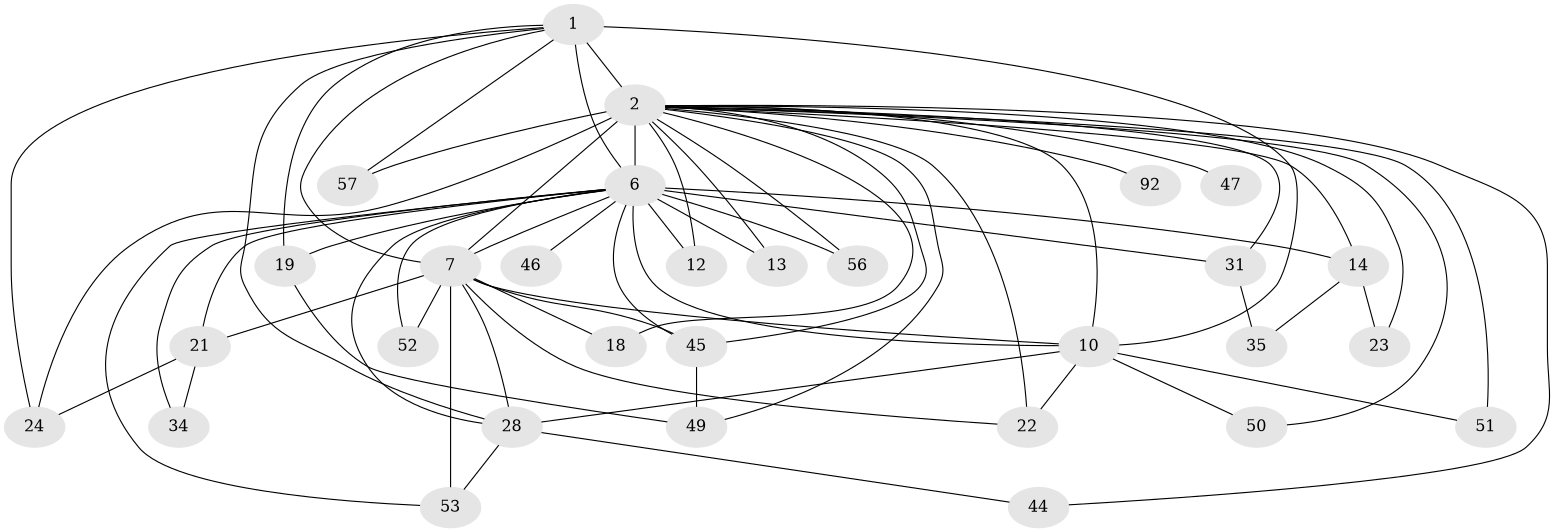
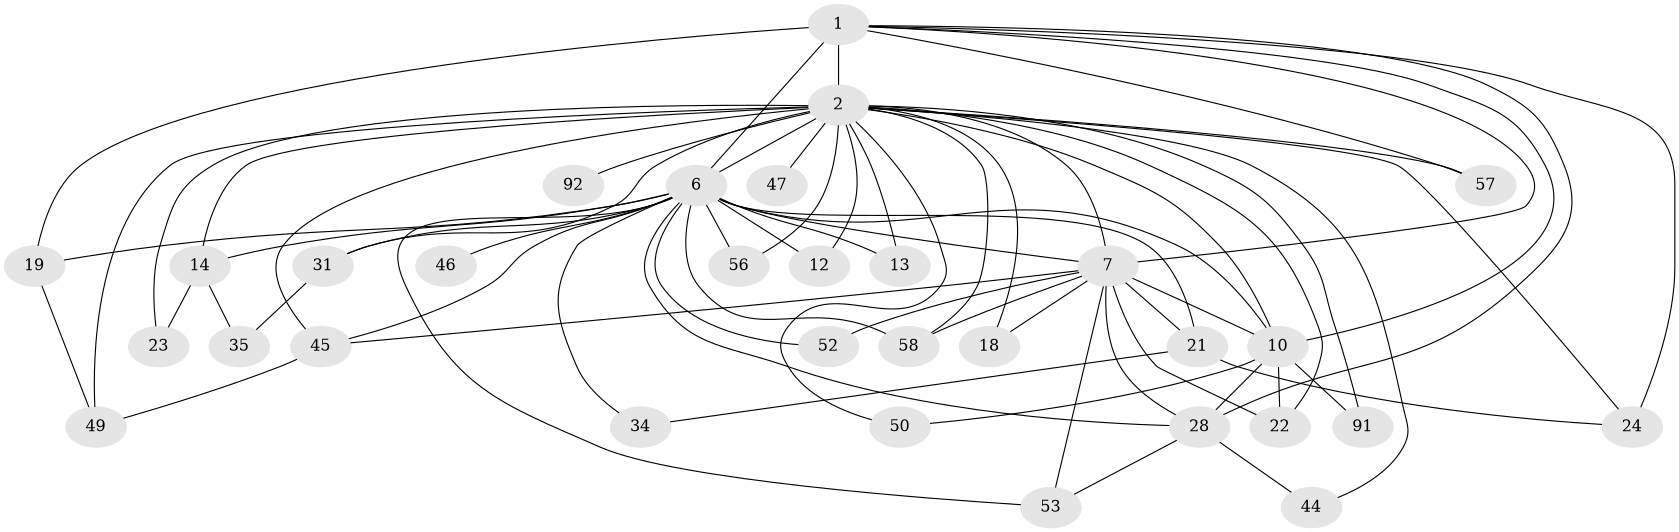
none -> (909, 347)
(1486, 427) -> (1363, 427)
